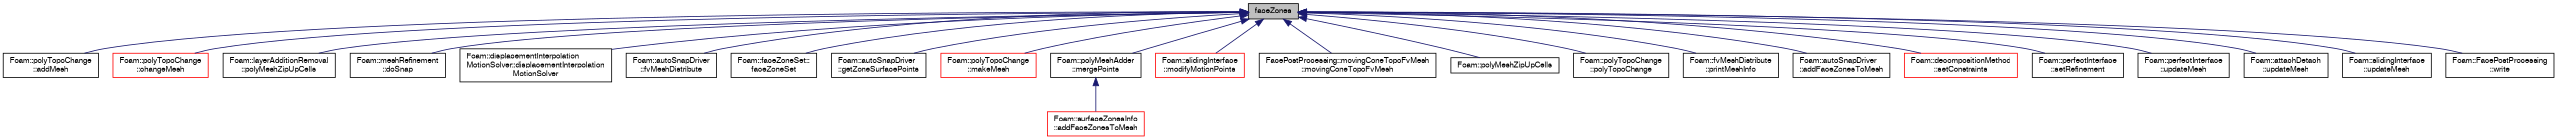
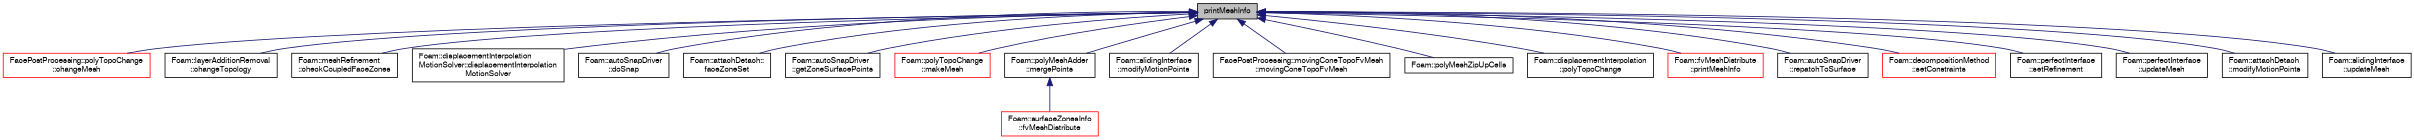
(1273, 11) -> (1227, 11)
(51, 65) -> none
(161, 65) -> (77, 65)
(279, 65) -> (221, 65)
(398, 65) -> (345, 65)
(671, 65) -> (624, 65)
(774, 65) -> (727, 65)
(1200, 65) -> (1154, 65)
(1621, 65) -> (1590, 65)
(1731, 65) -> (1716, 65)
(1841, 65) -> (1823, 65)
(2286, 65) -> (2265, 65)
(2500, 65) -> none
(1096, 124) -> (1050, 124)
